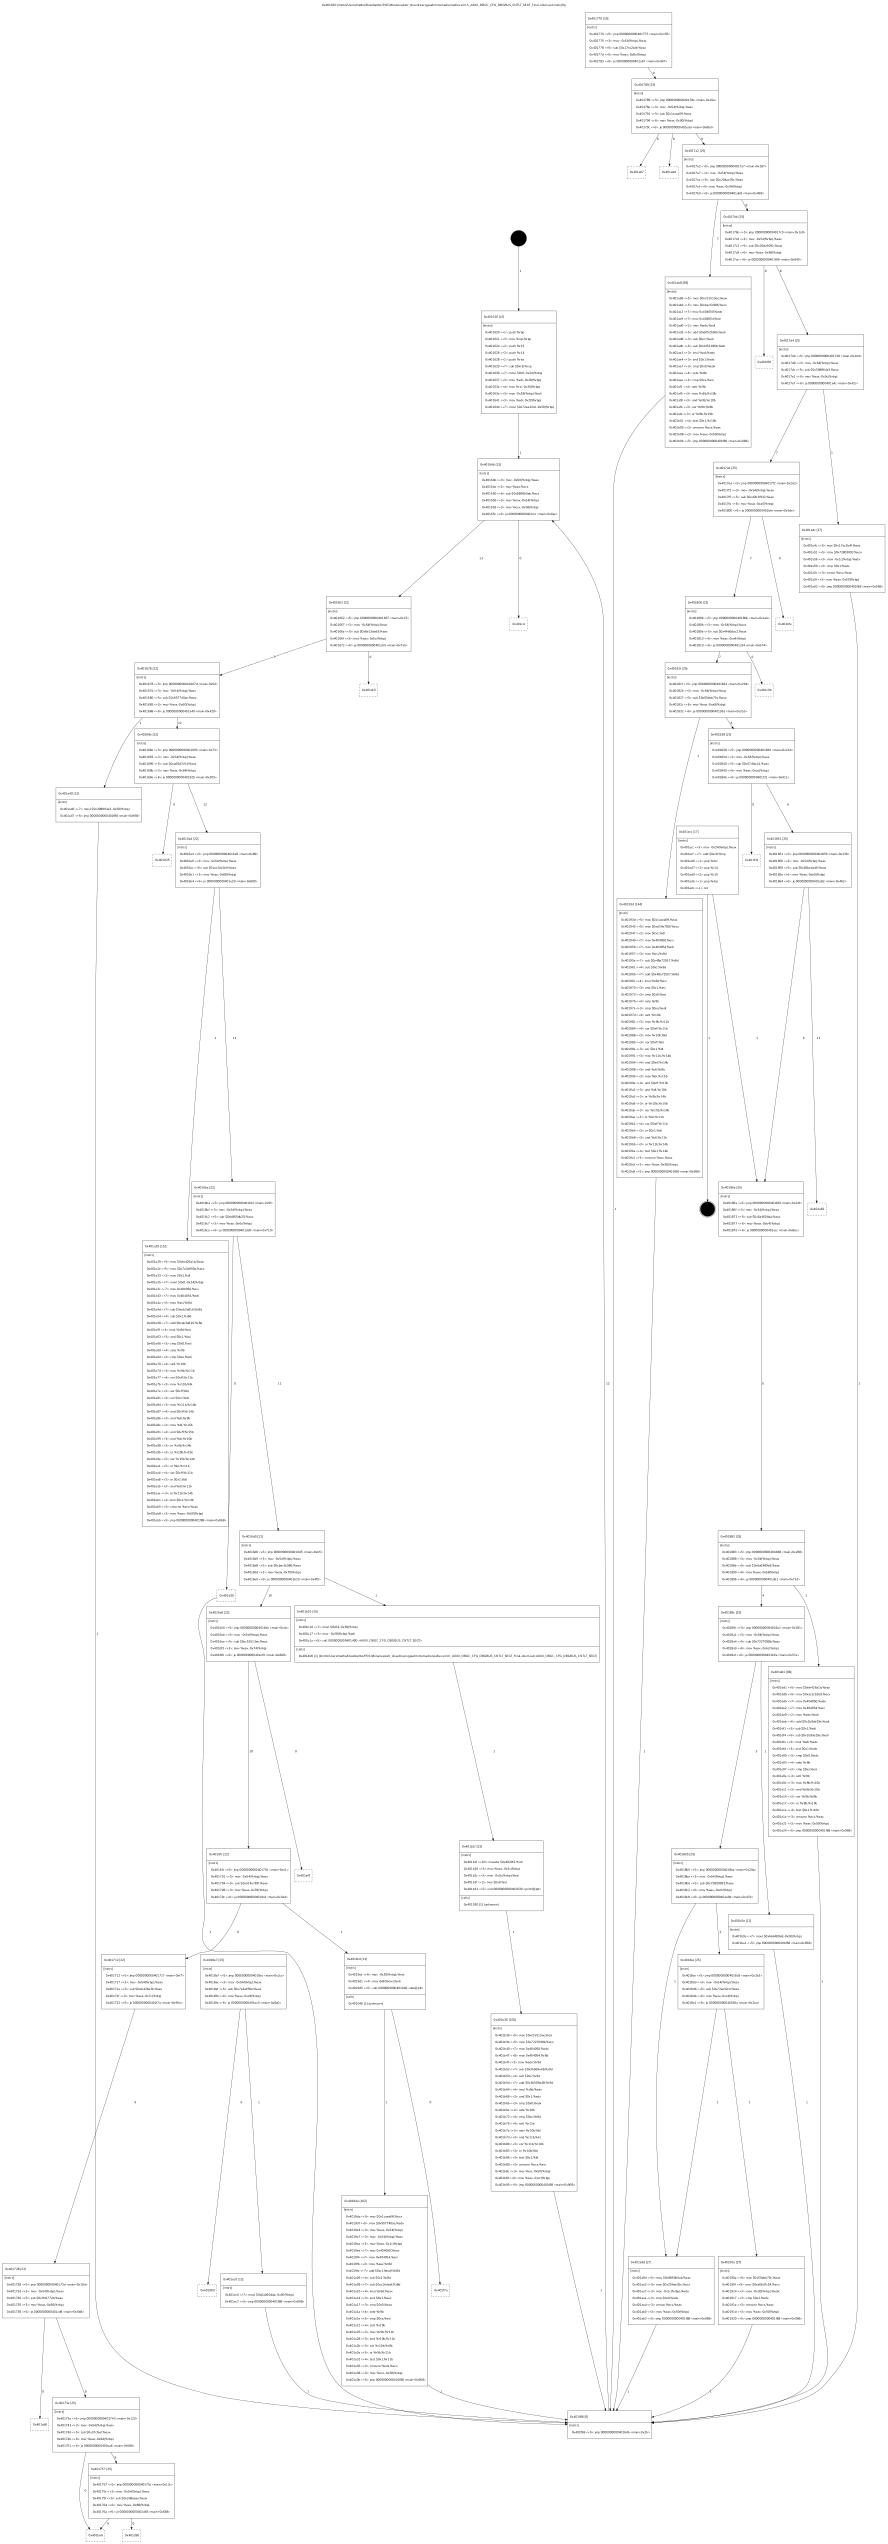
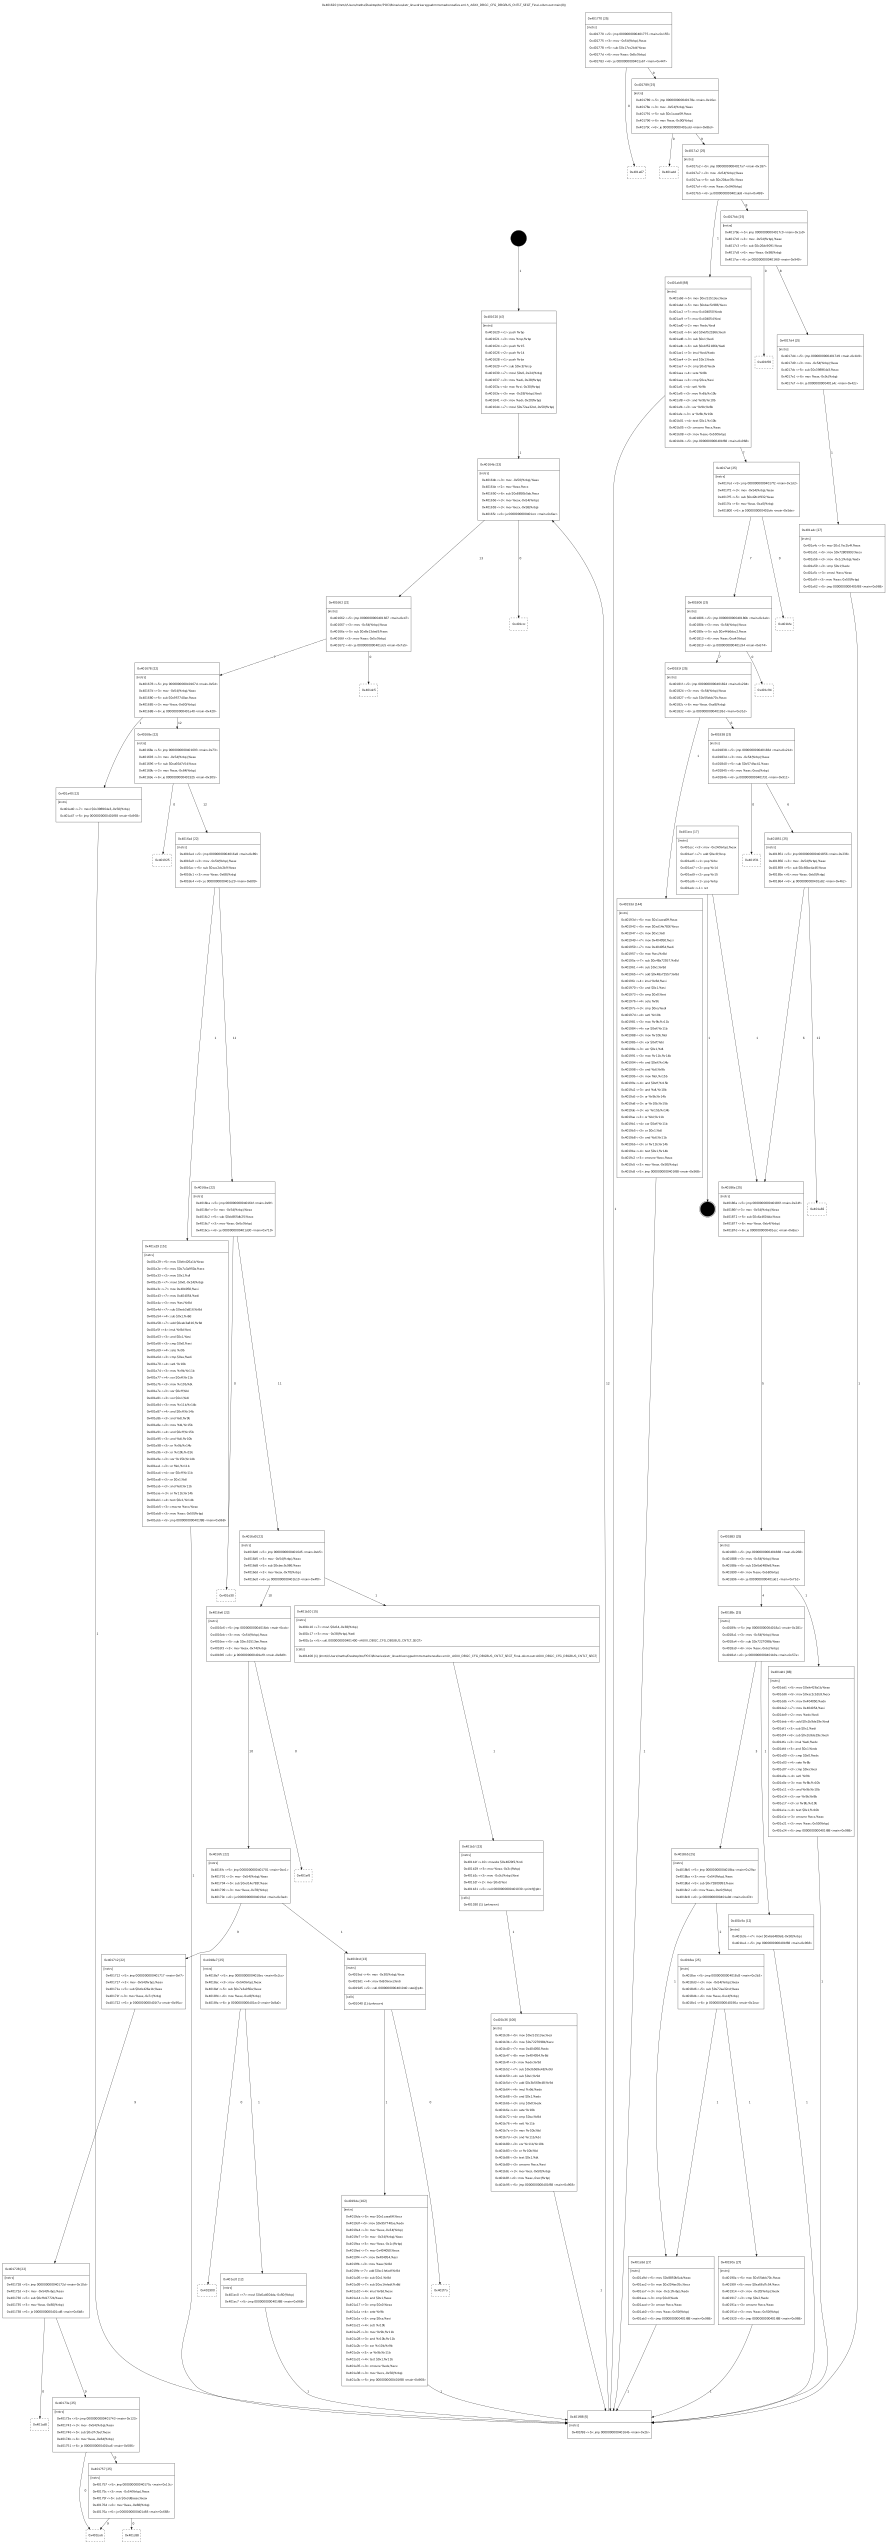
(650, 149) -> (626, 116)
(789, 425) -> (743, 454)
(317, 2064) -> (192, 2145)
